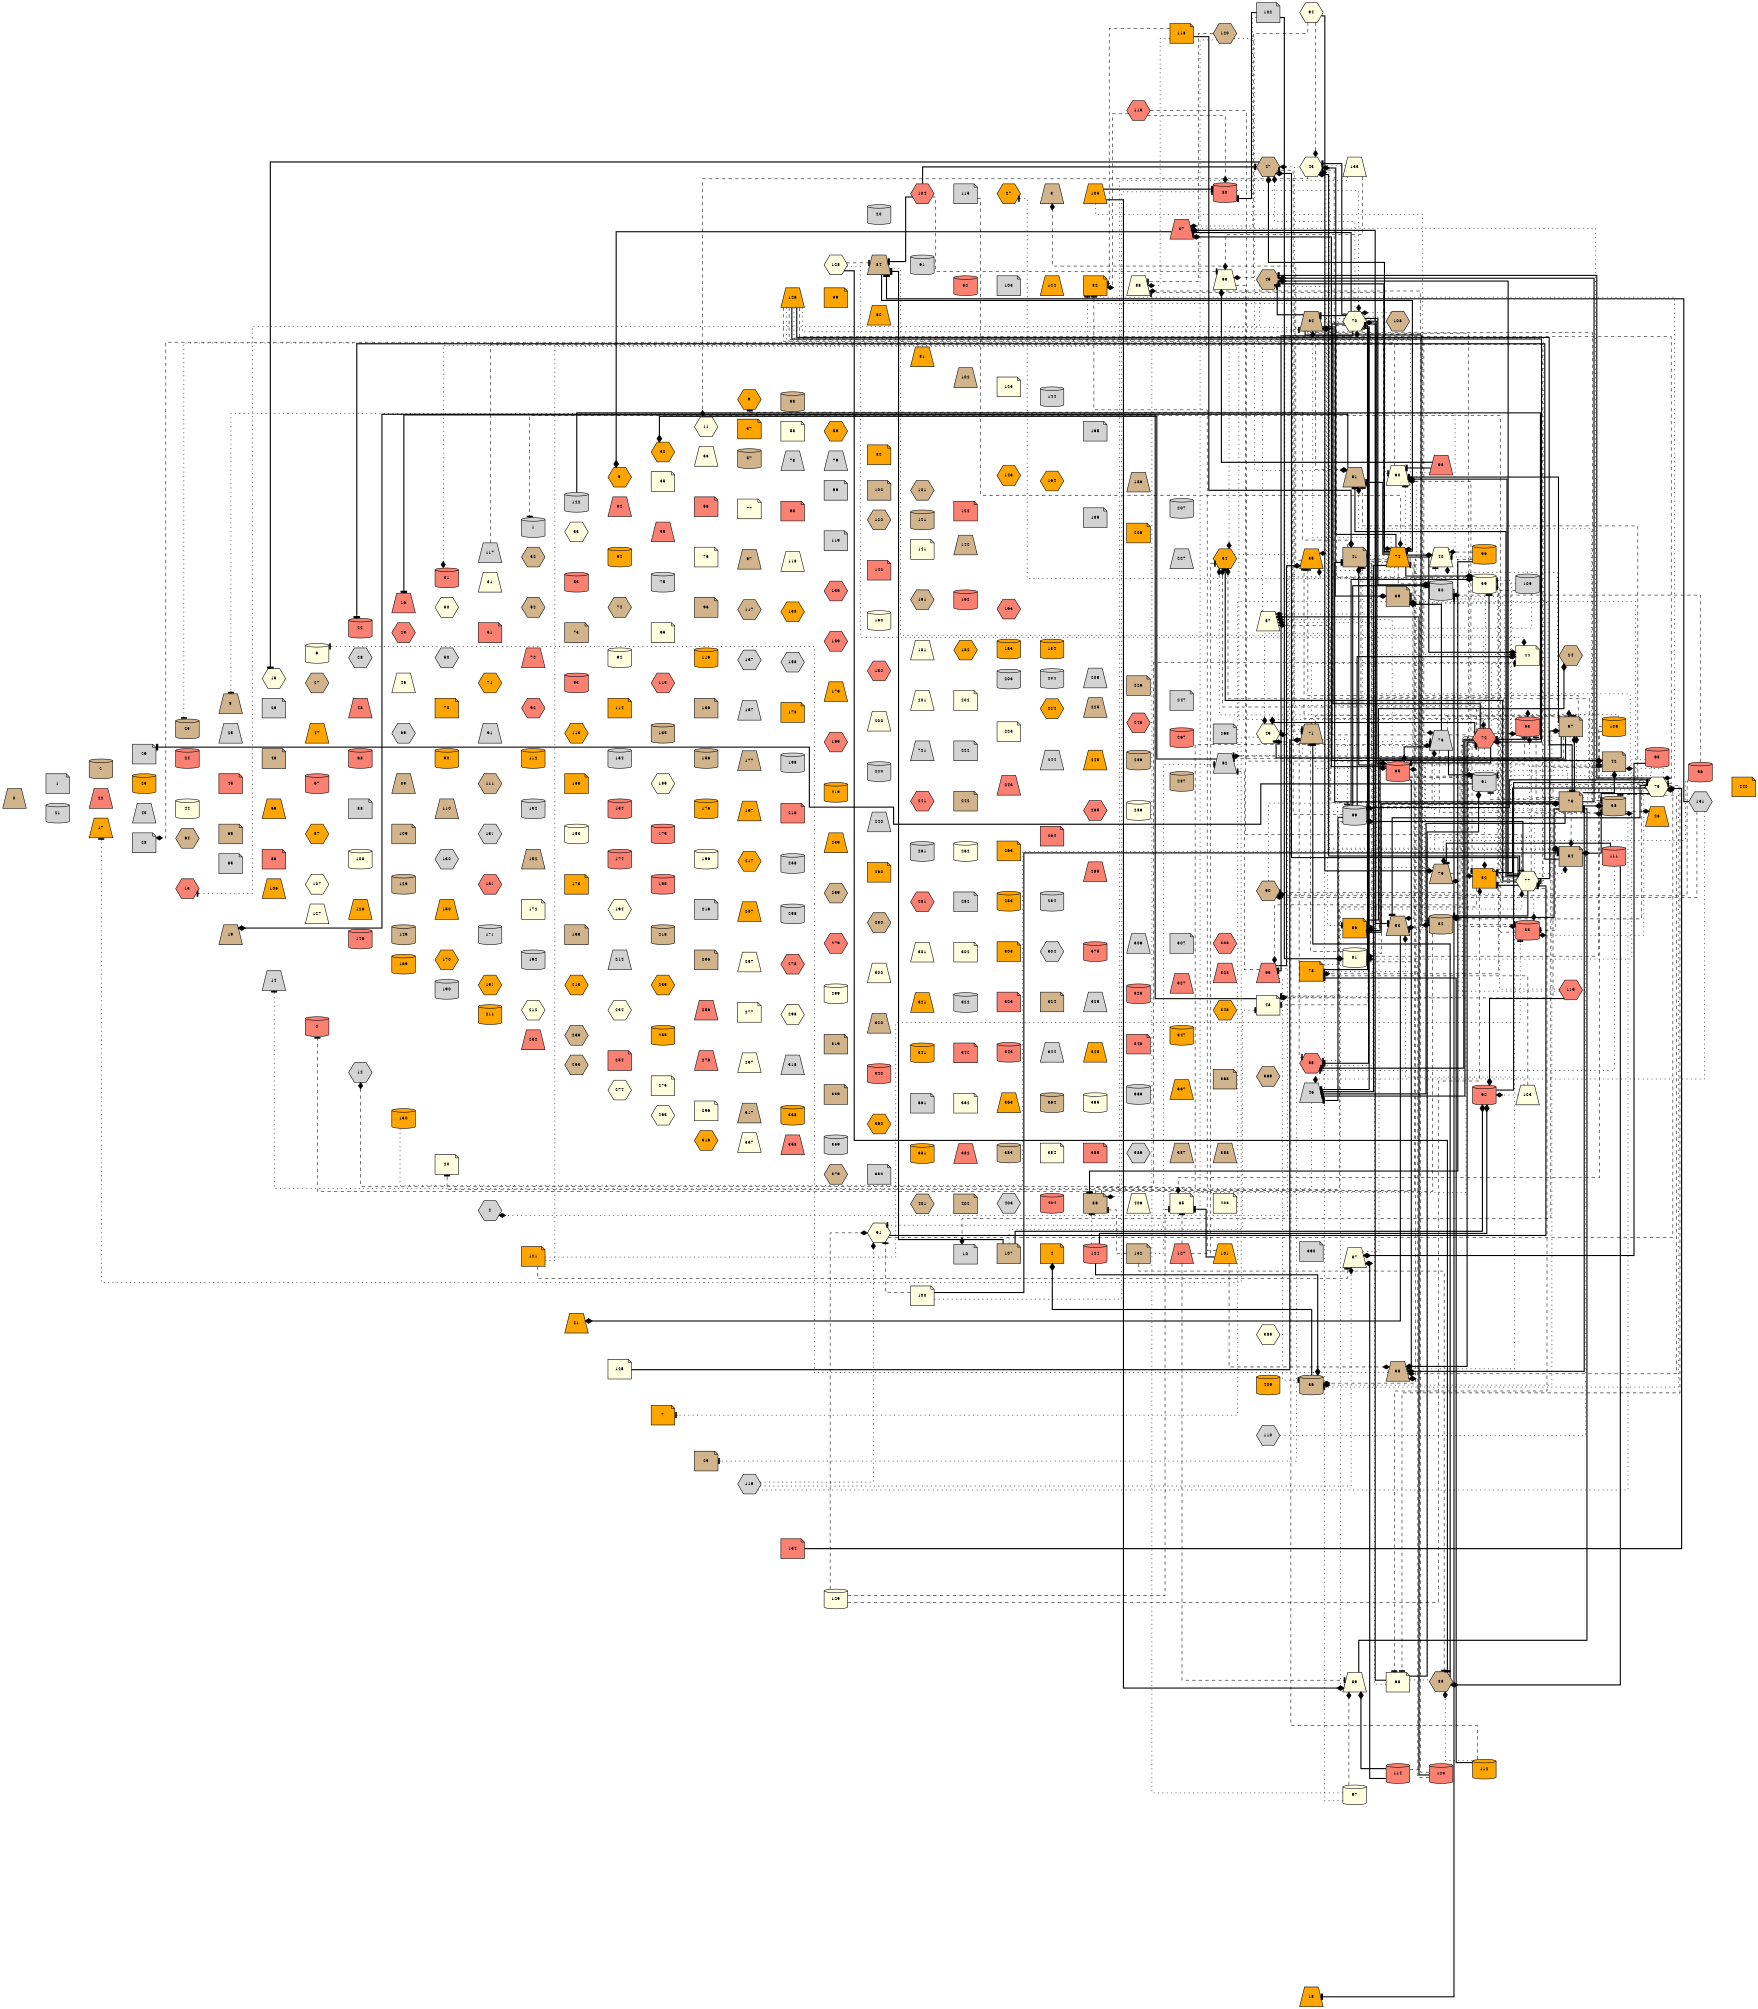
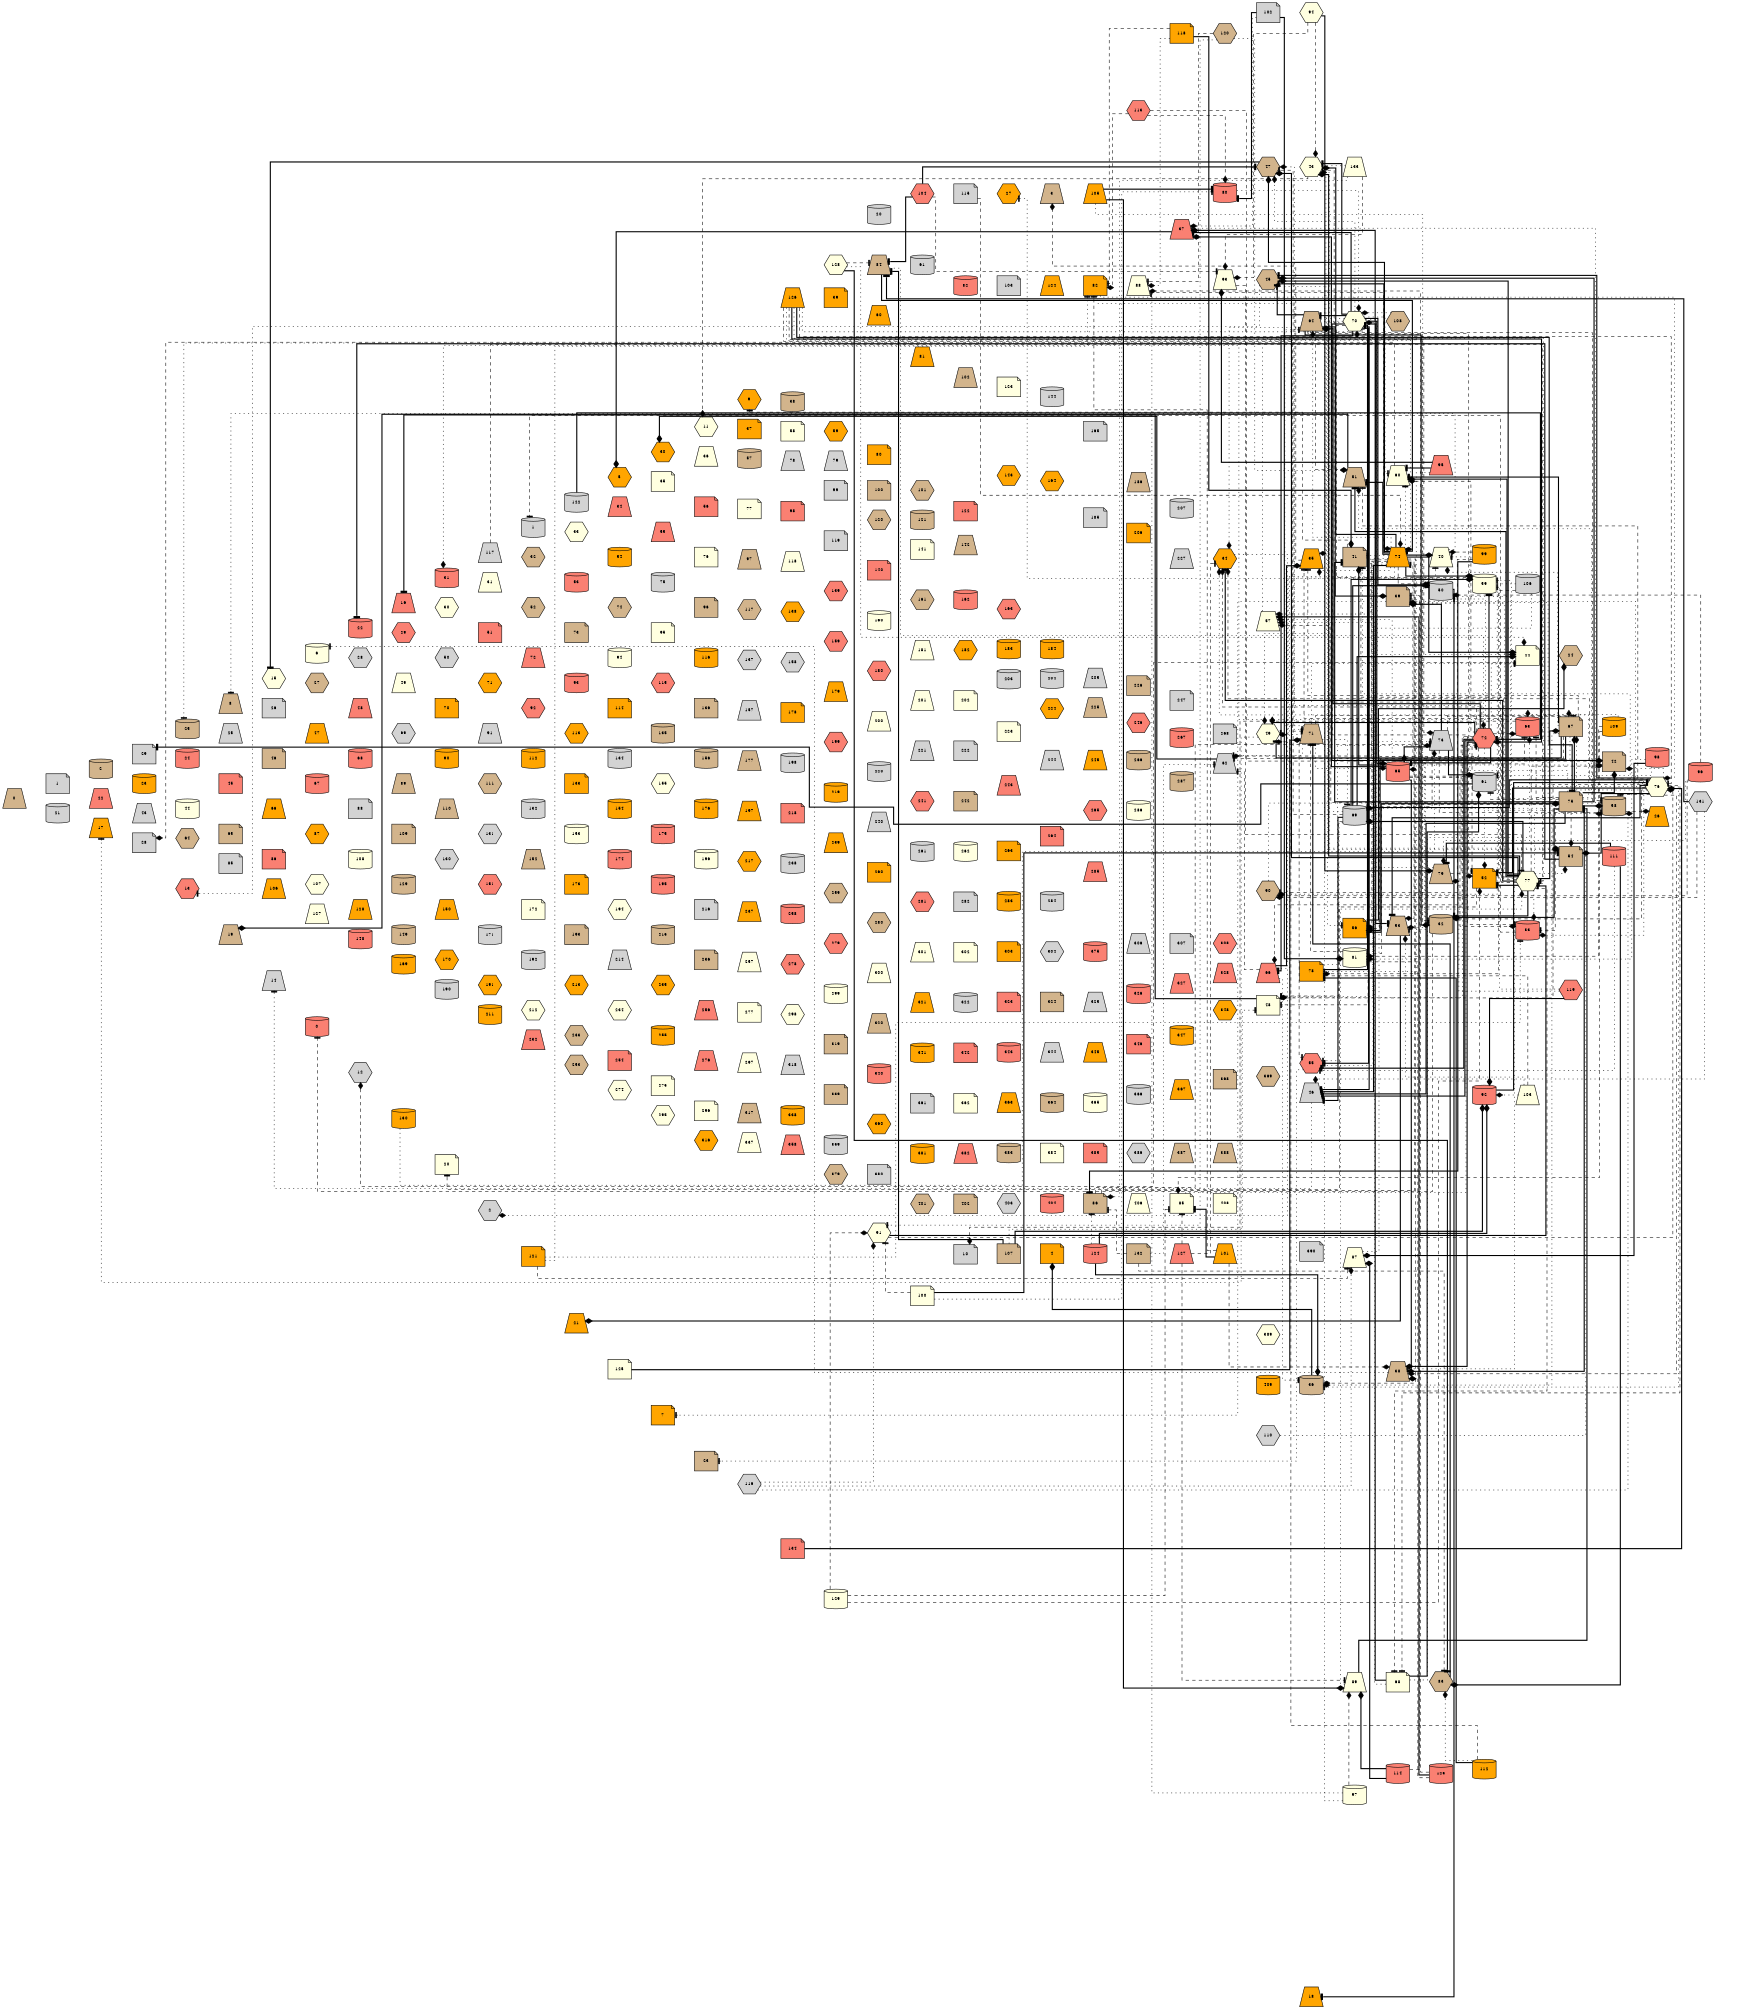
(922, 751) -> (922, 751)
(1744, 787) -> none
(620, 809) -> (620, 809)
(793, 914) -> (793, 914)
(1498, 1219) -> (1240, 977)
